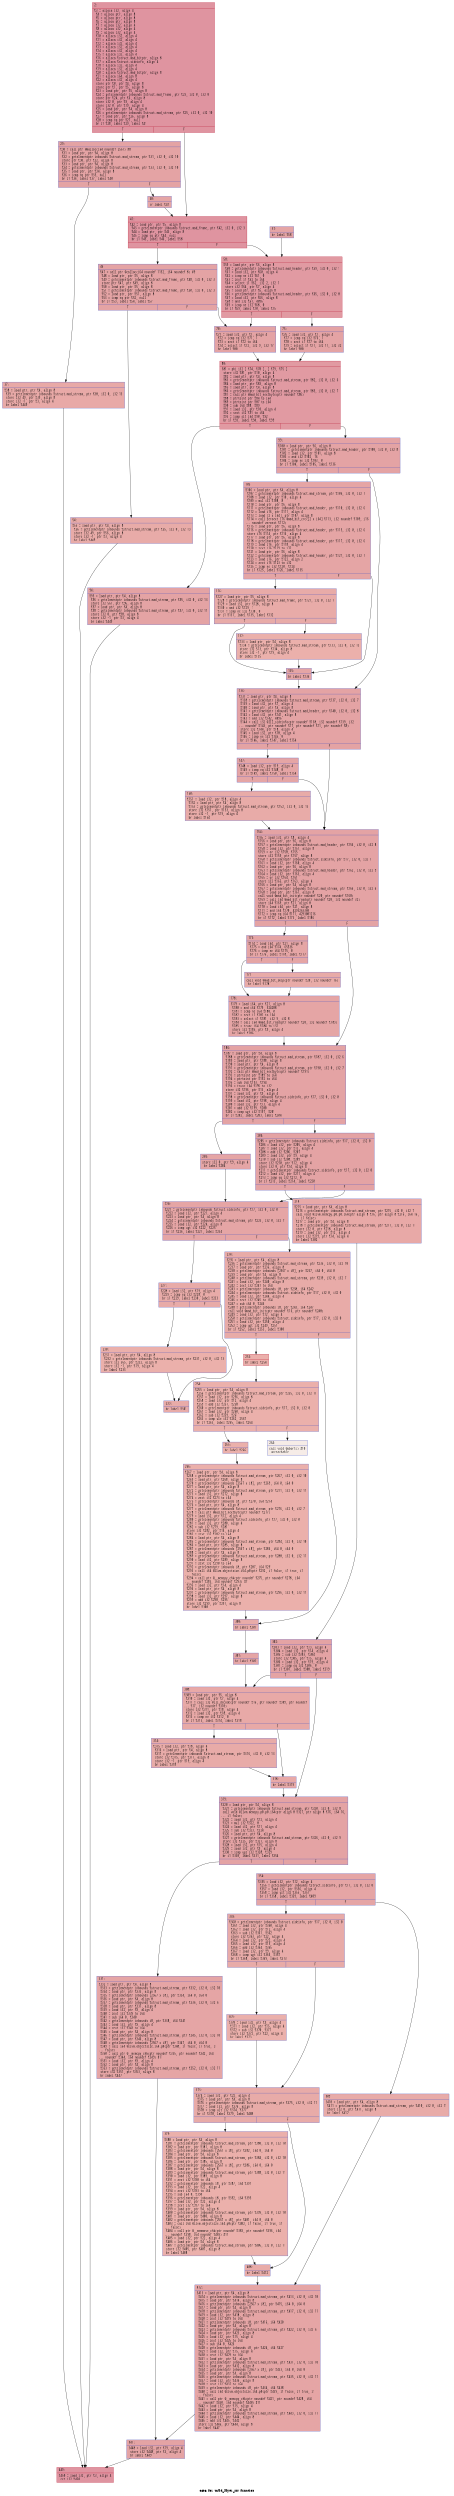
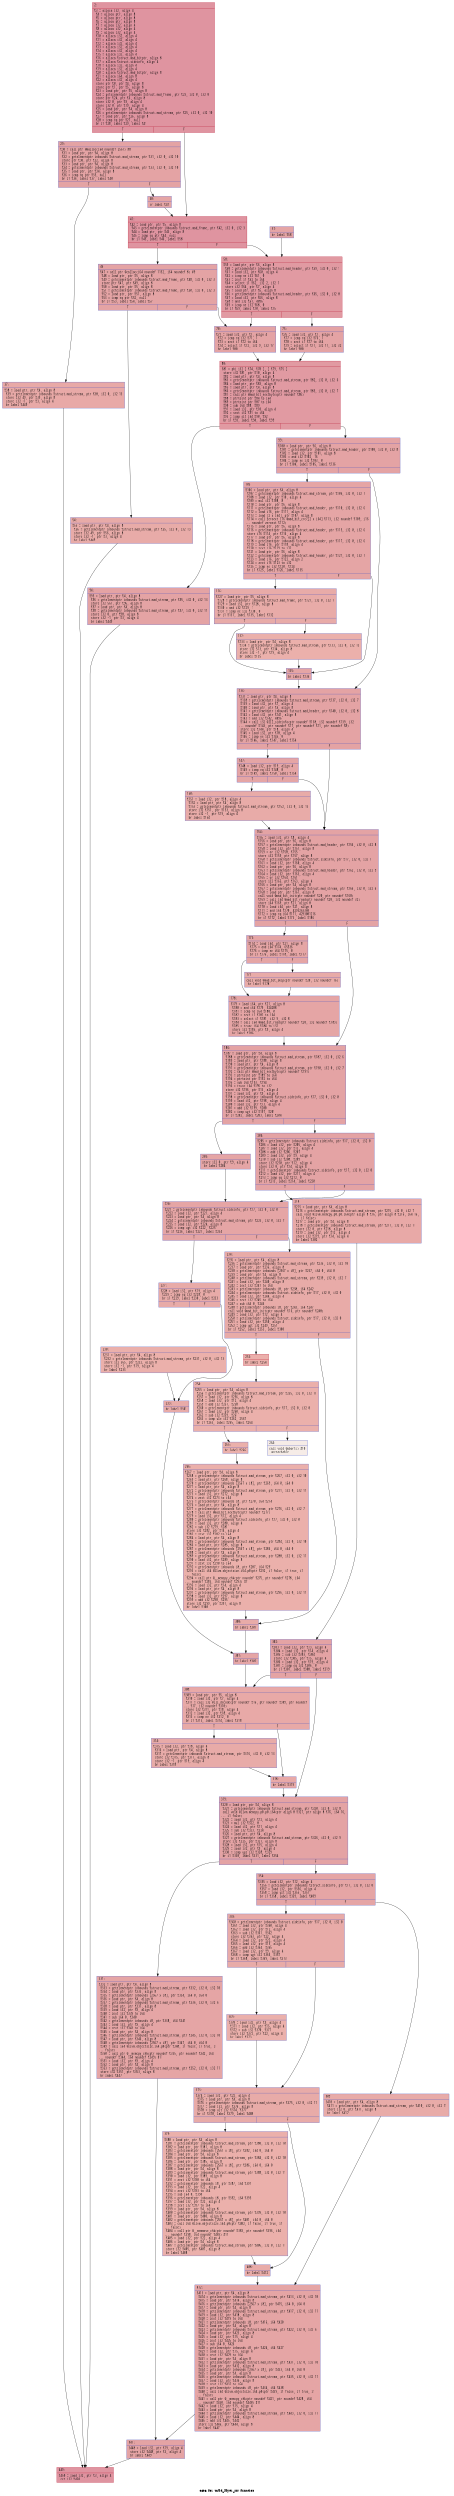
(172, 1326) -> none
none -> (163, 1545)
none -> (316, 1868)
